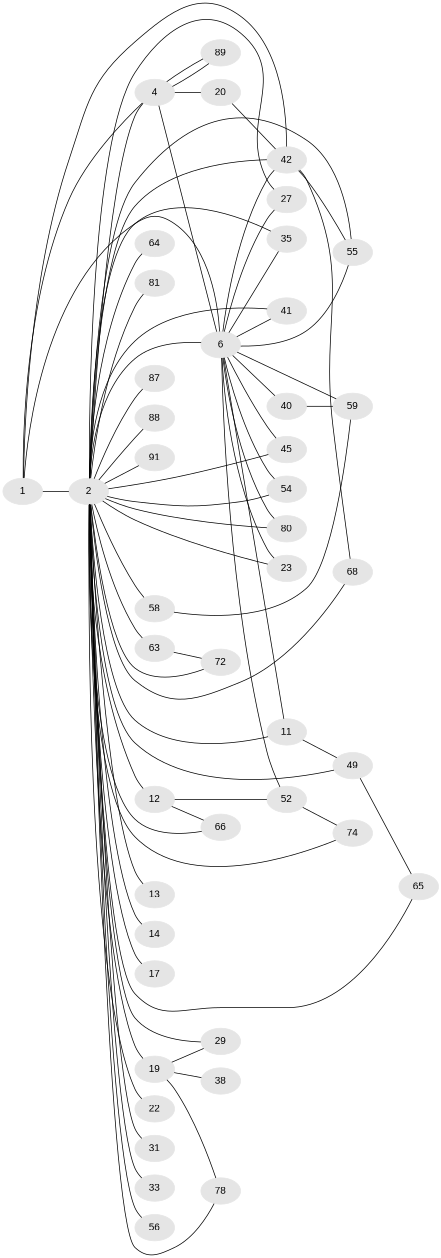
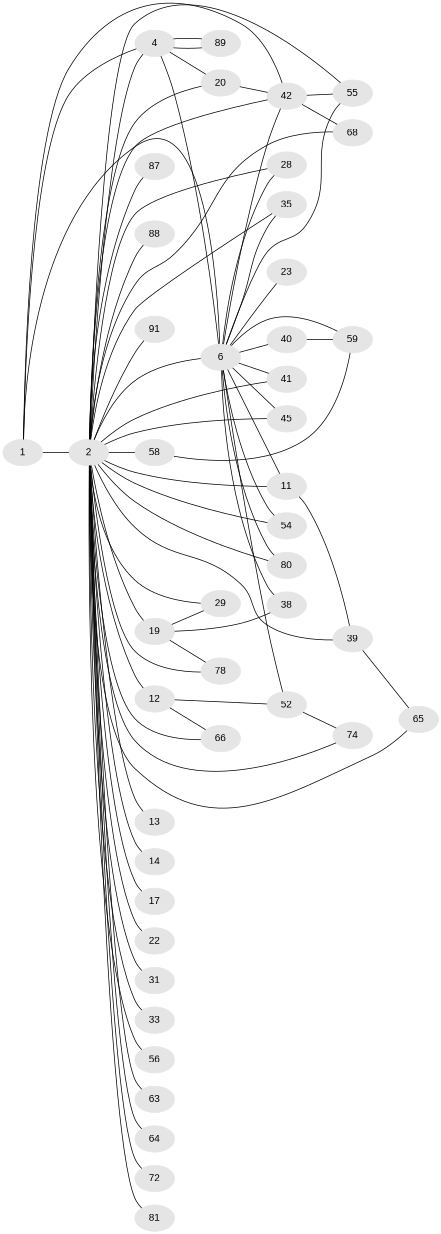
(287, 200) -> (287, 165)
none -> (233, 480)
(183, 539) -> (121, 152)
(188, 655) -> none
(353, 766) -> (353, 639)
